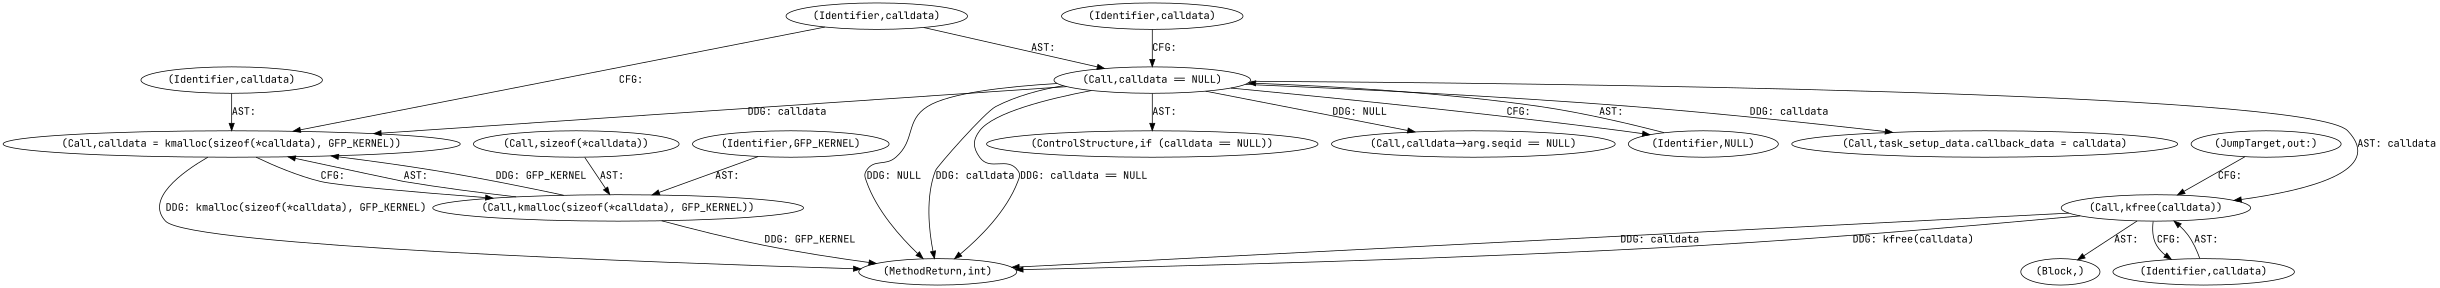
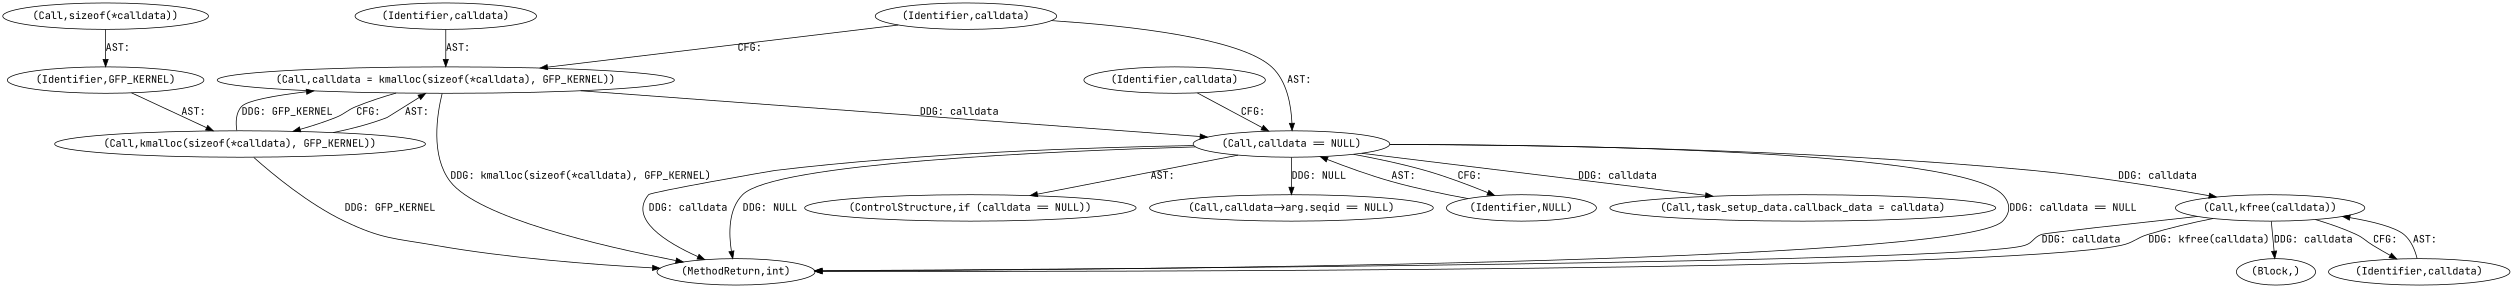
(724, 110) -> (890, 114)
(2266, 144) -> none
(2397, 144) -> (2158, 176)
(595, 173) -> (106, 44)
(2129, 240) -> (2313, 240)
